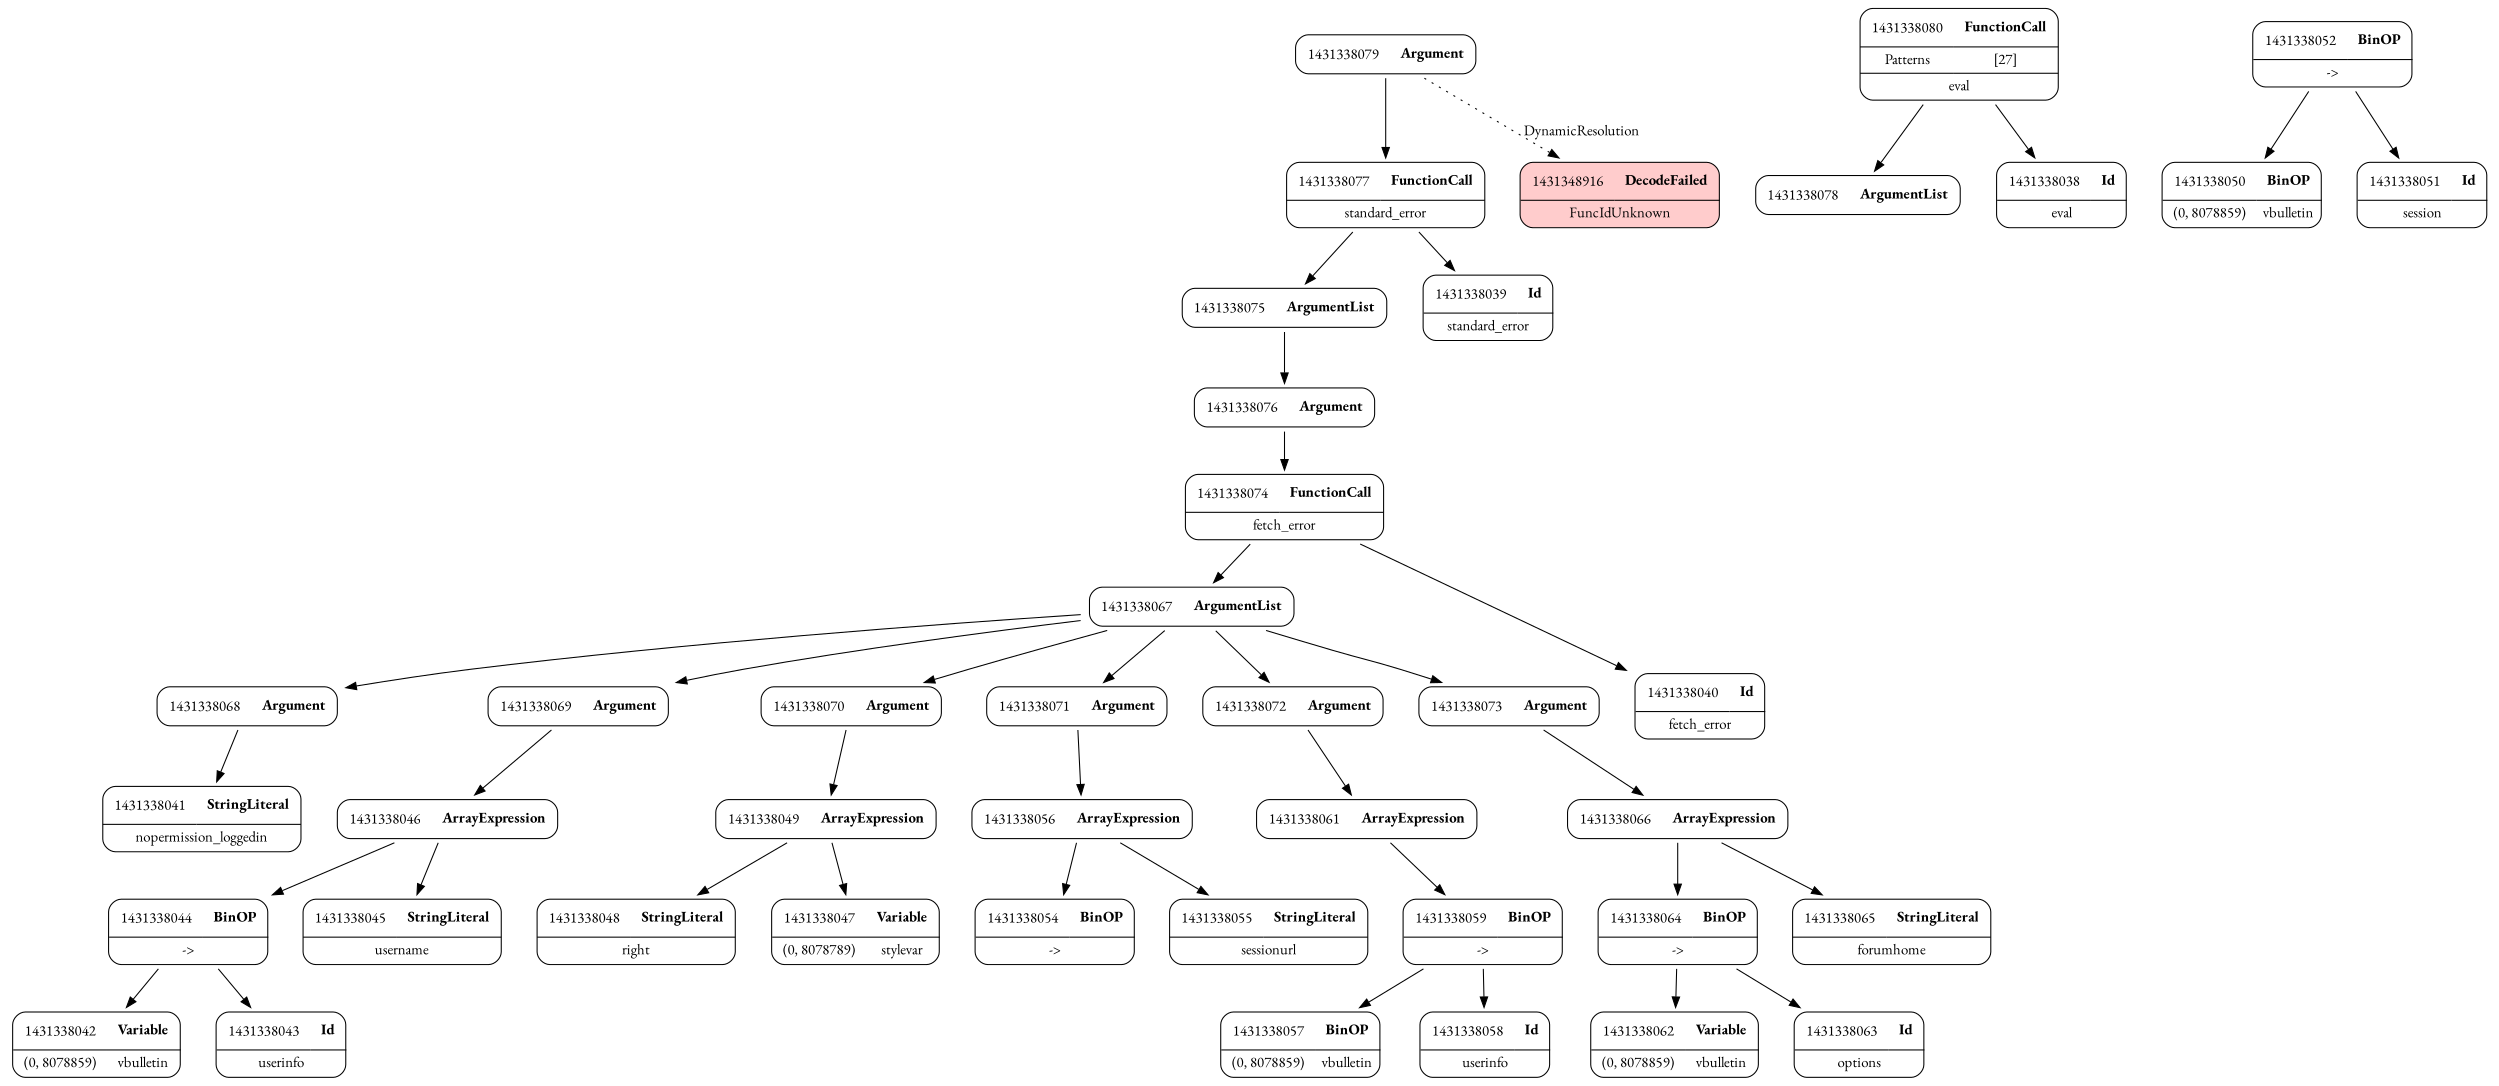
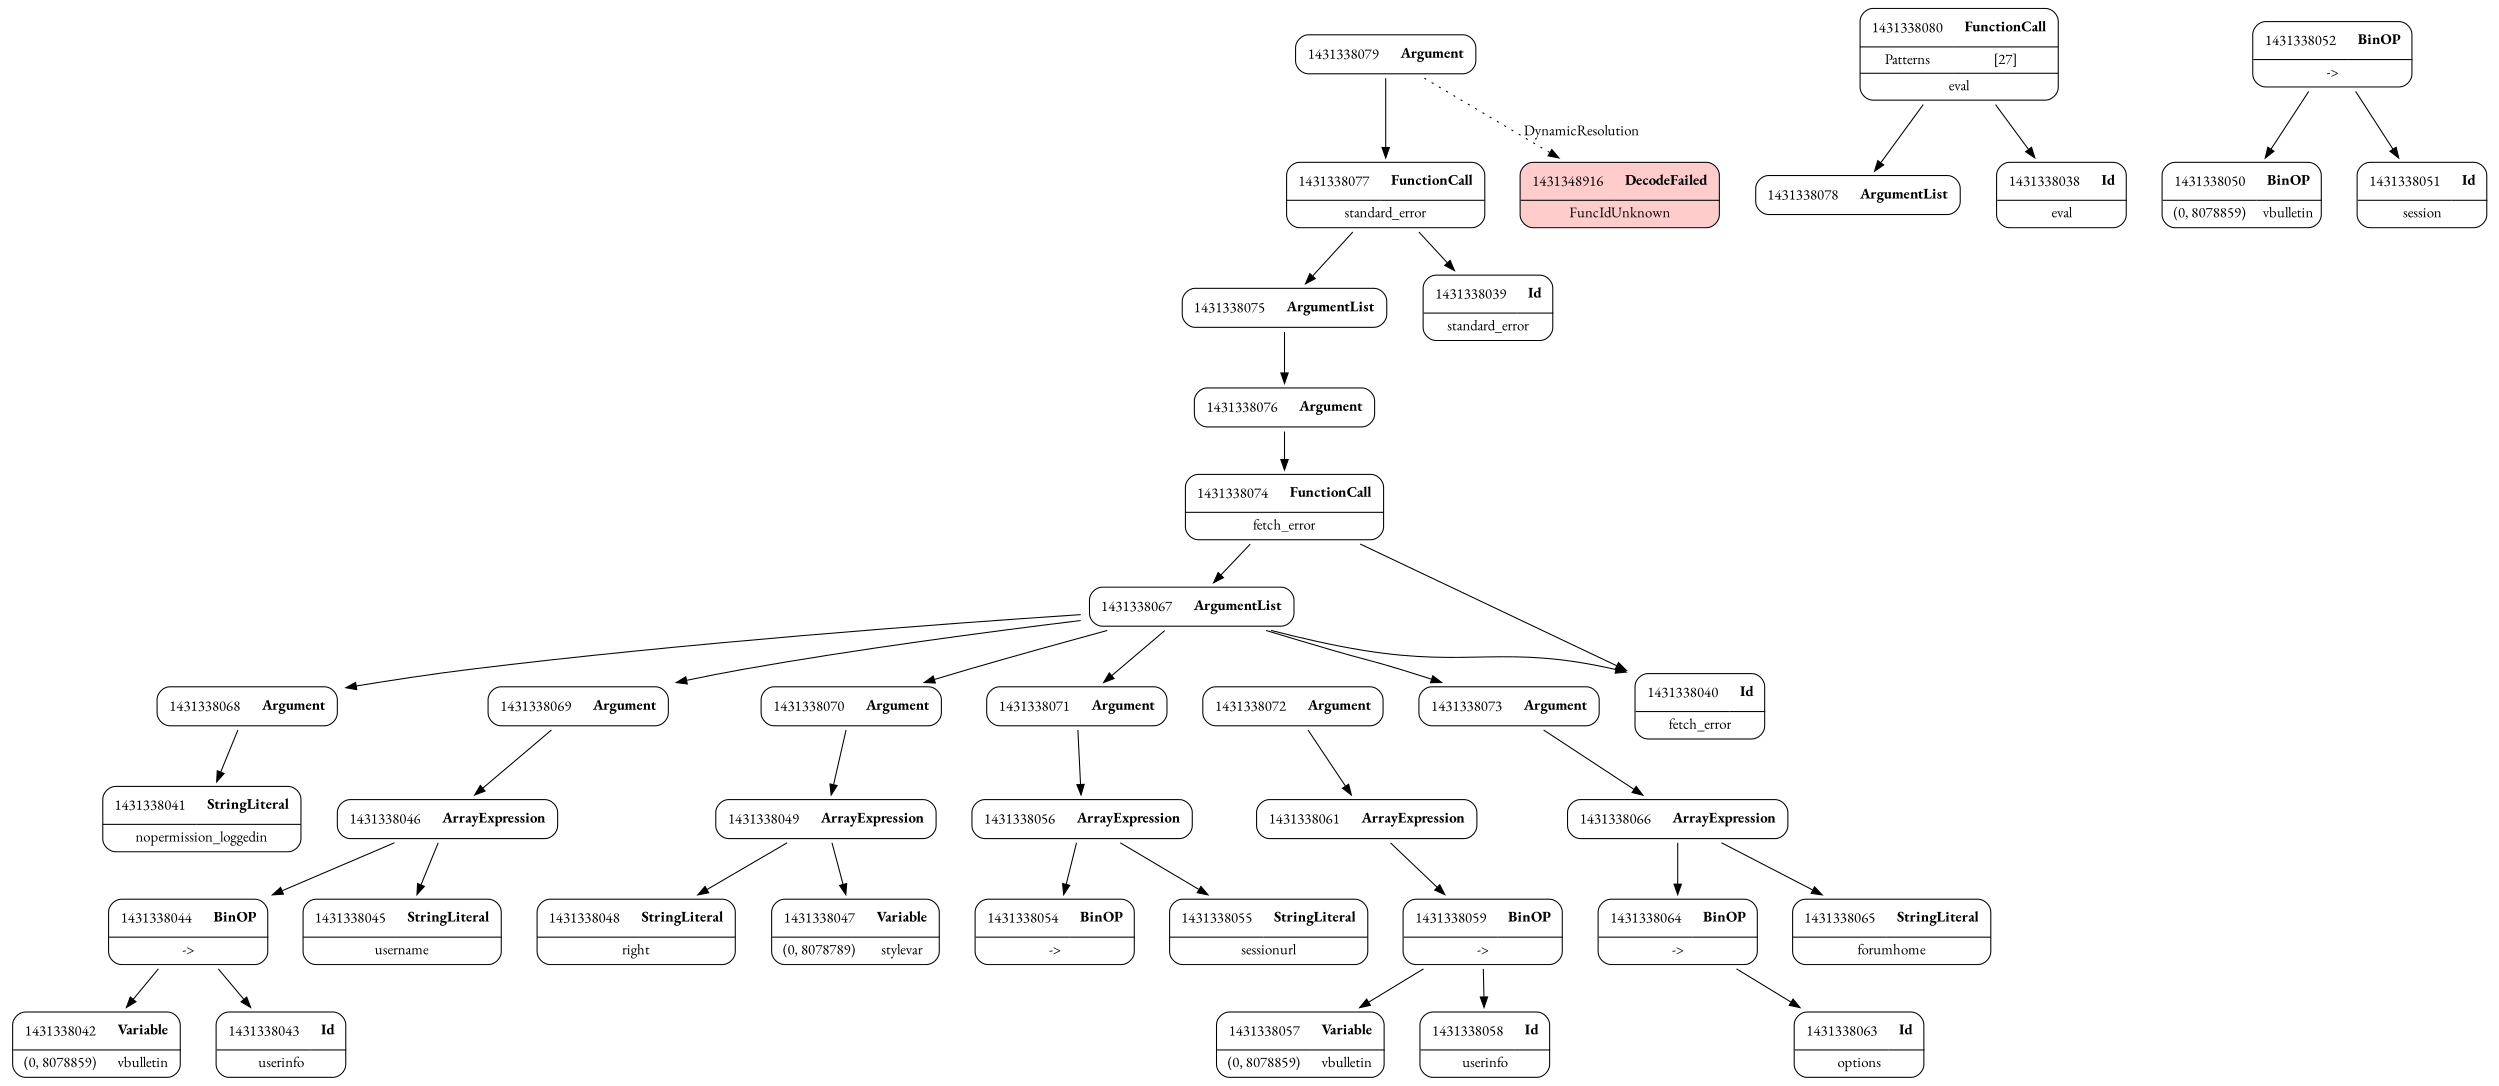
(1238, 653) -> (1443, 657)
(1347, 1030) -> (1347, 1030)
(1675, 1045) -> none
